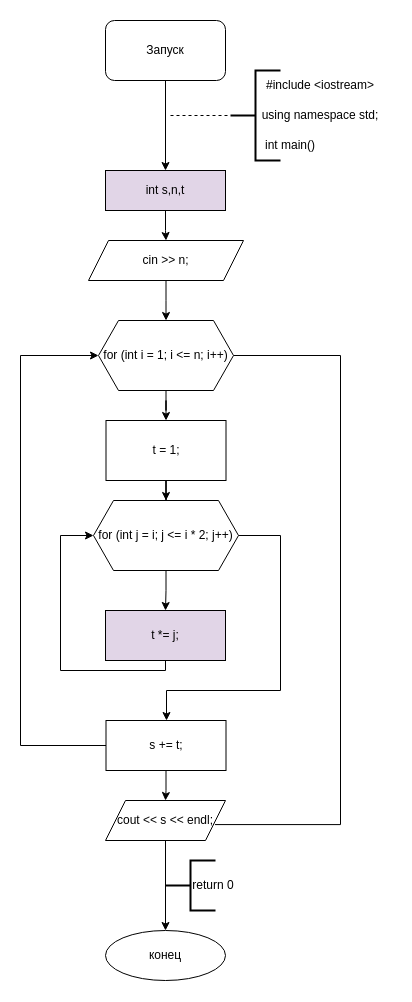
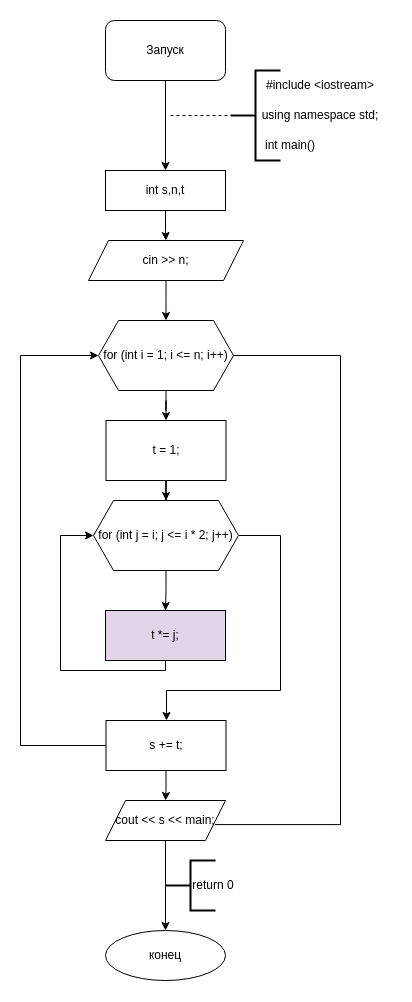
(166, 191) -> (166, 191)
(166, 821) -> (166, 821)
